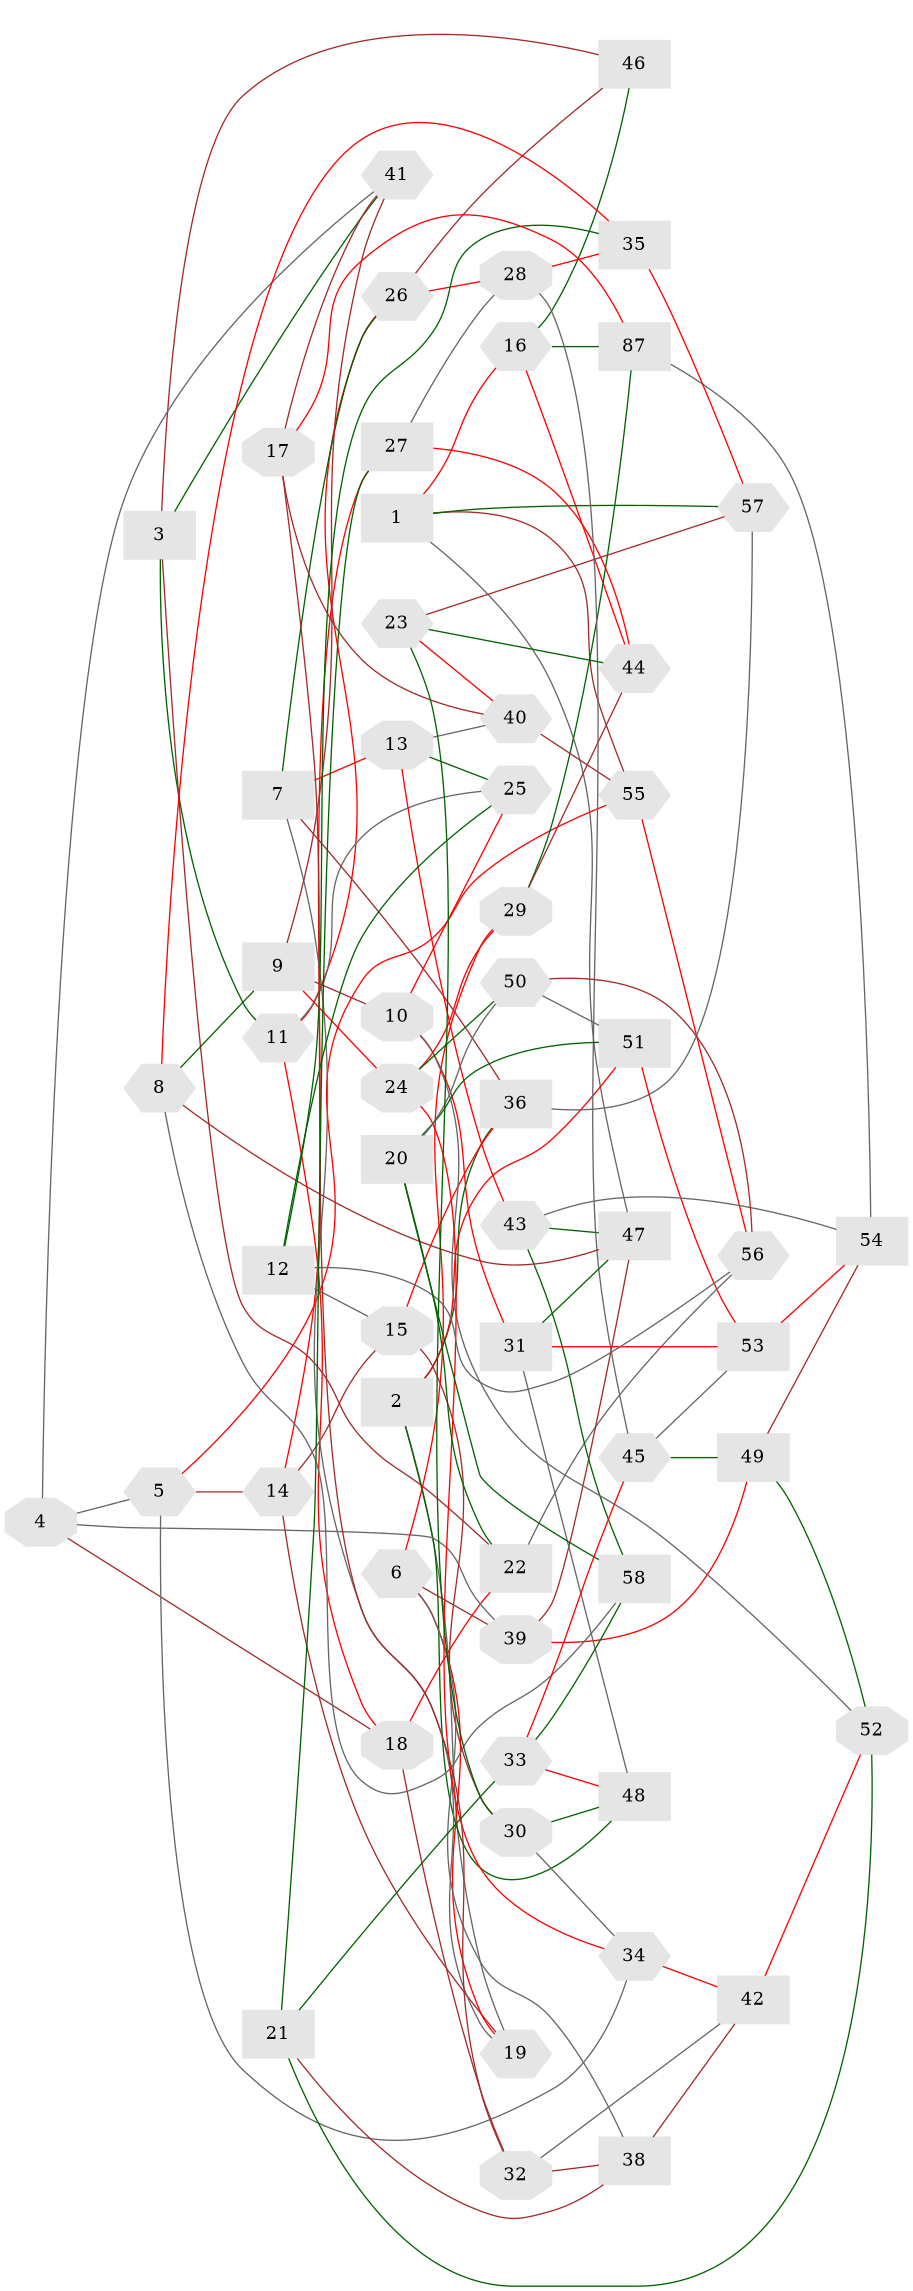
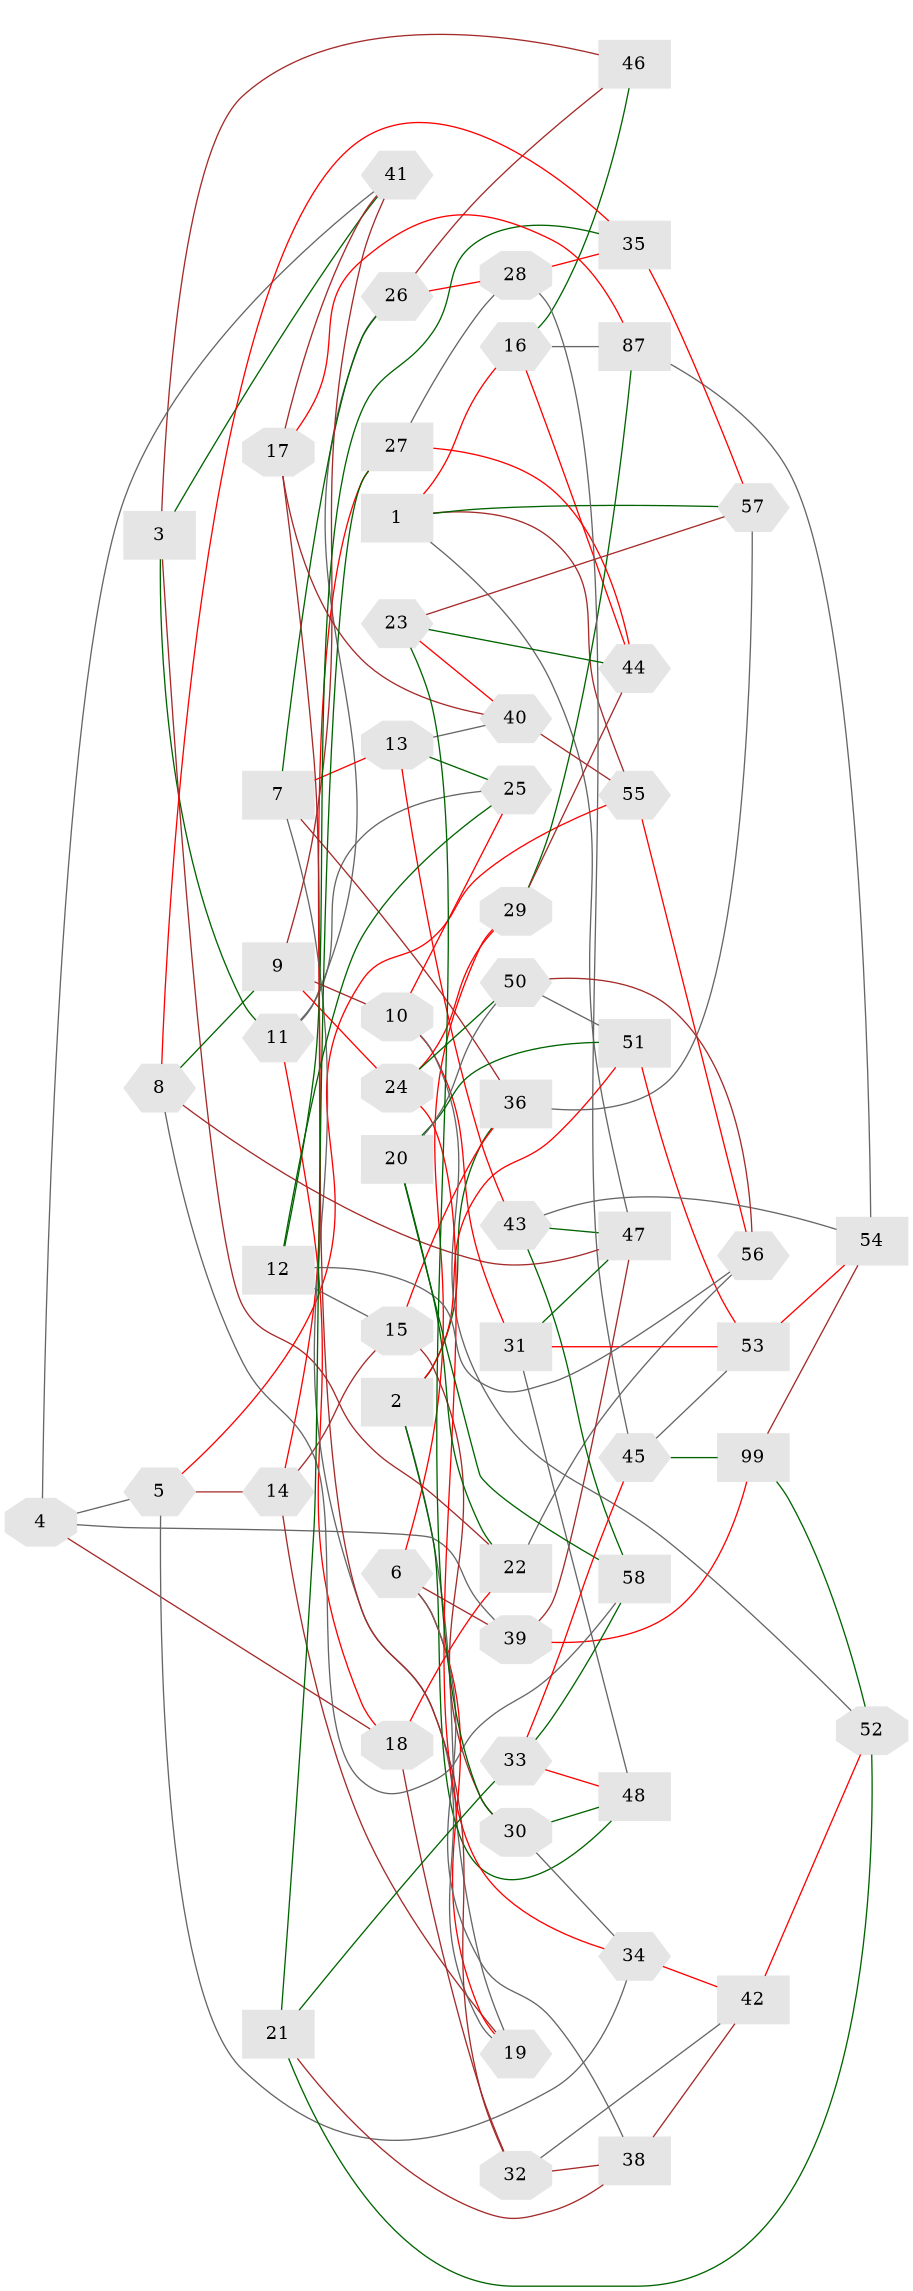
(575, 347) -> (575, 347)
(344, 687) -> (344, 687)
(753, 1458) -> (753, 1458)
